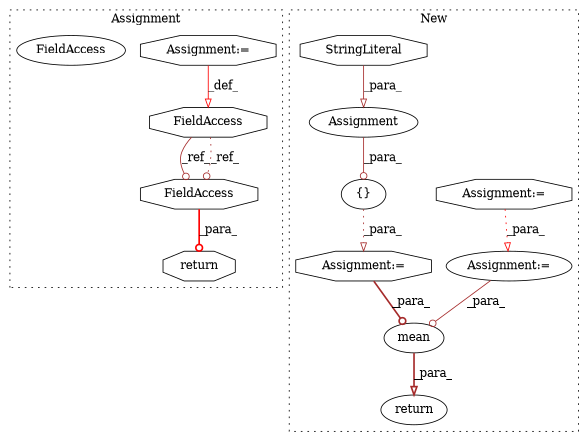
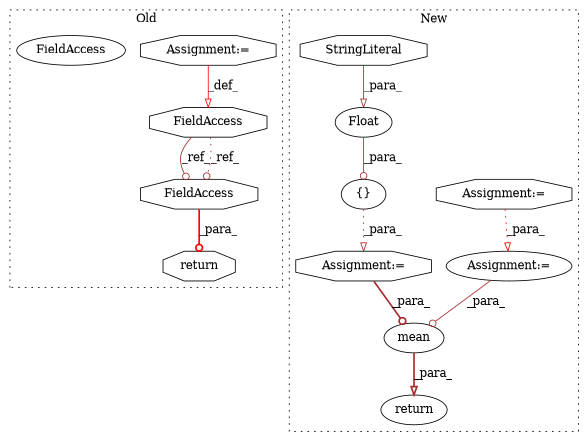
(146, 19) -> (146, 19)
(364, 122) -> (364, 122)
